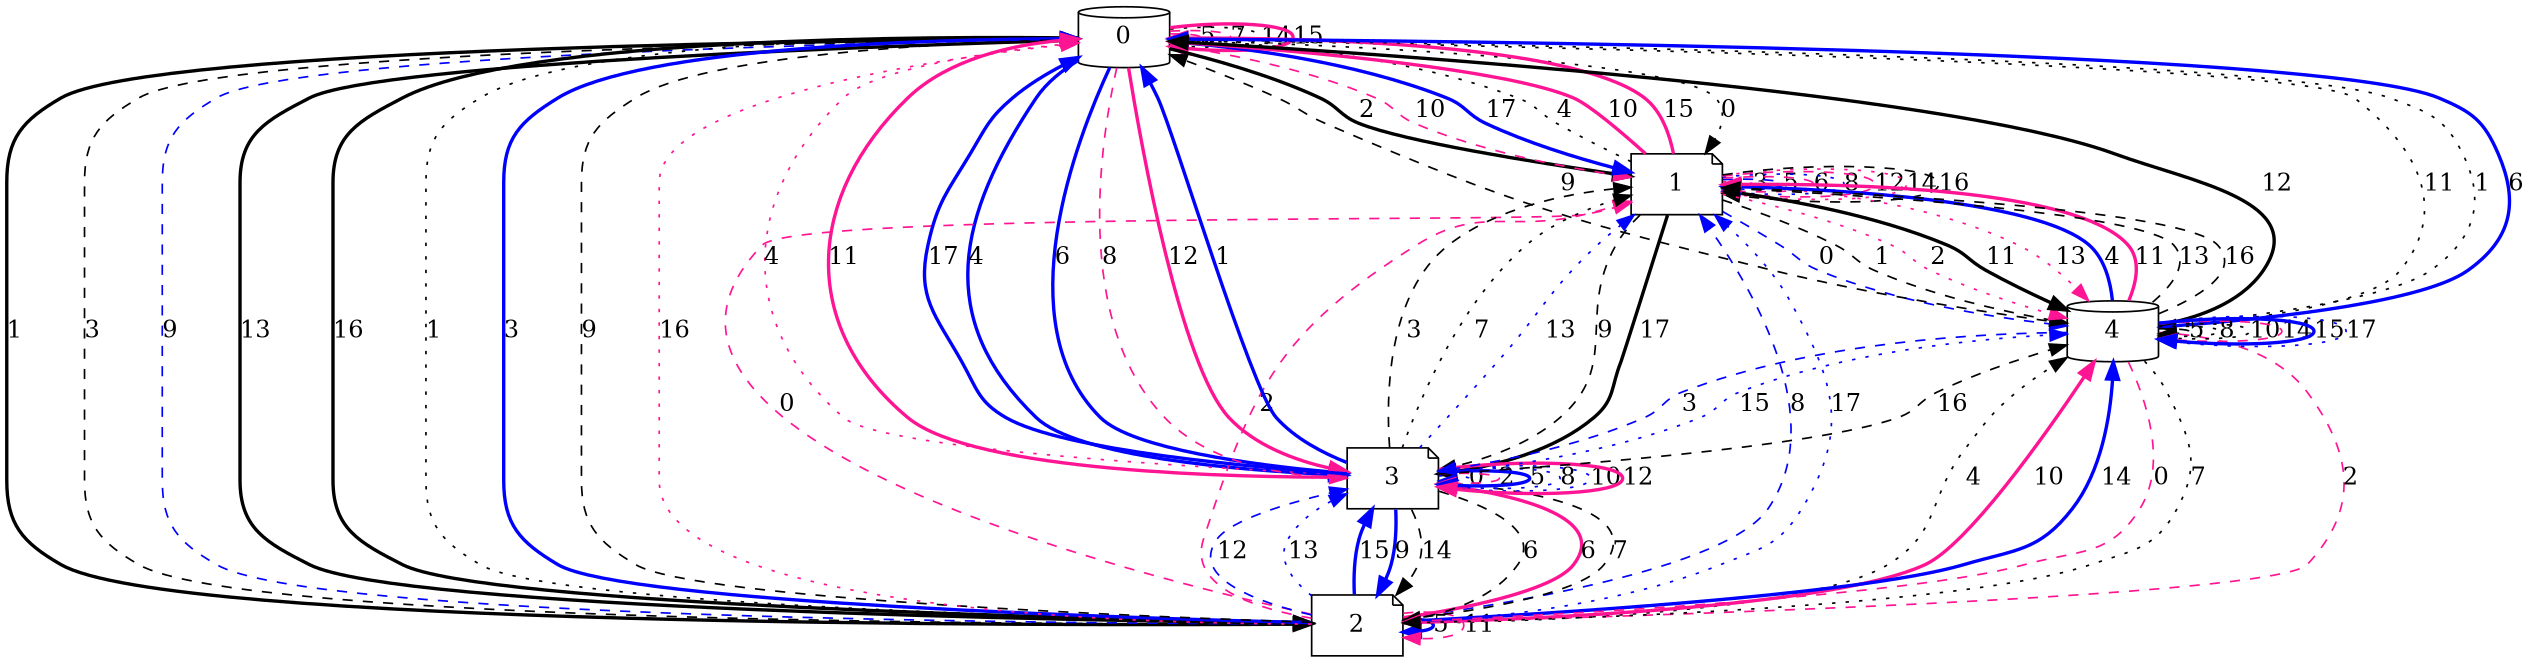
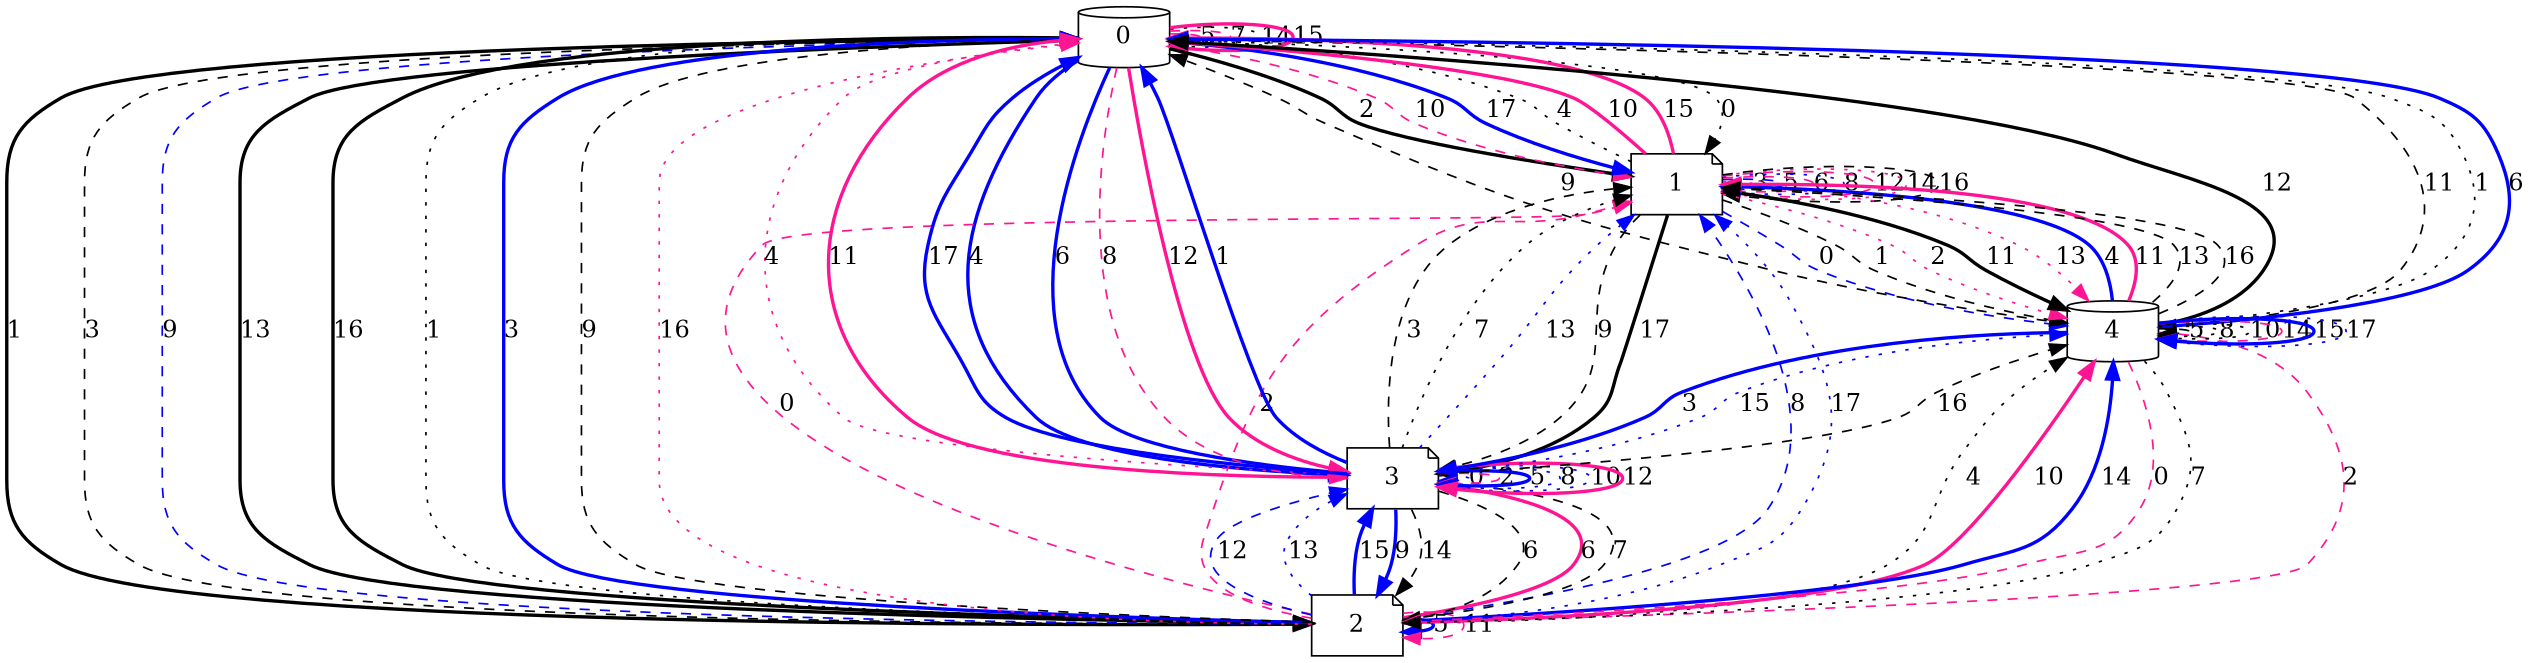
(2378, 118) -> (2378, 118)
(1753, 370) -> (1753, 370)
